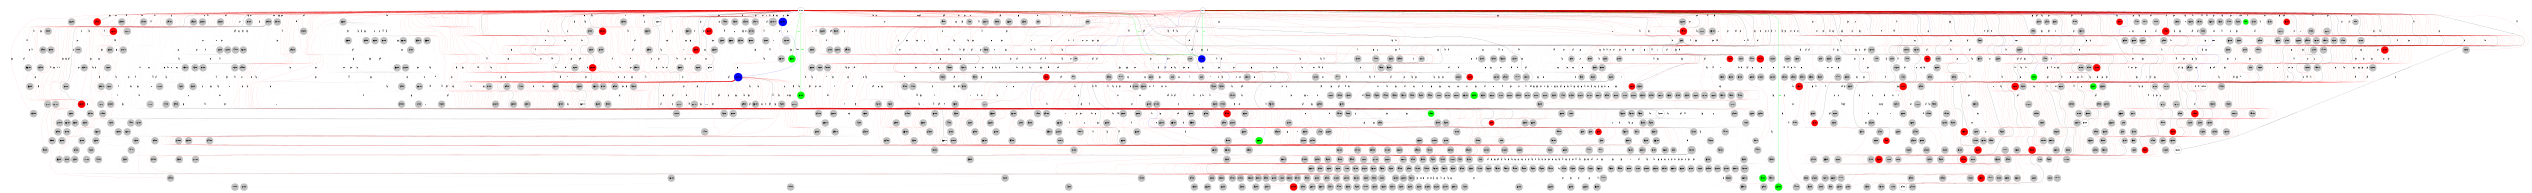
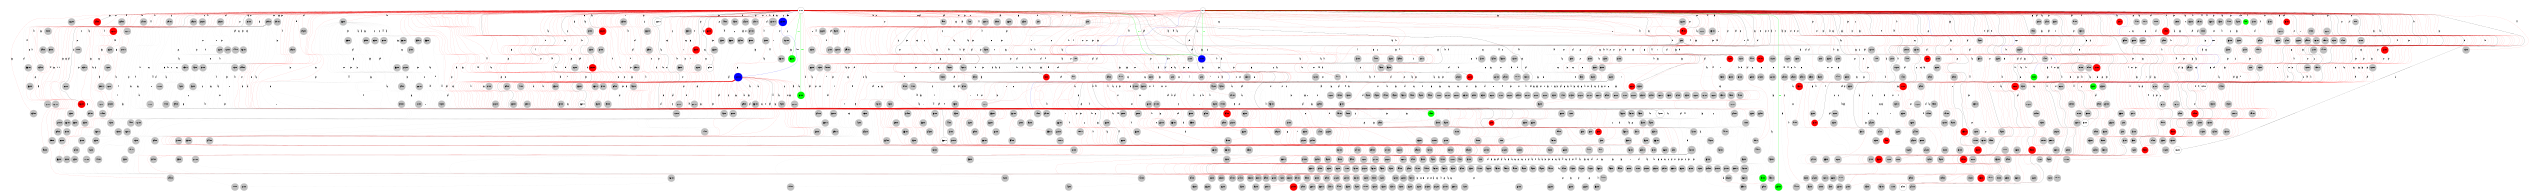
(1474, 95) -> (1474, 95)
(1968, 139) -> (2003, 56)
(1259, 141) -> none
